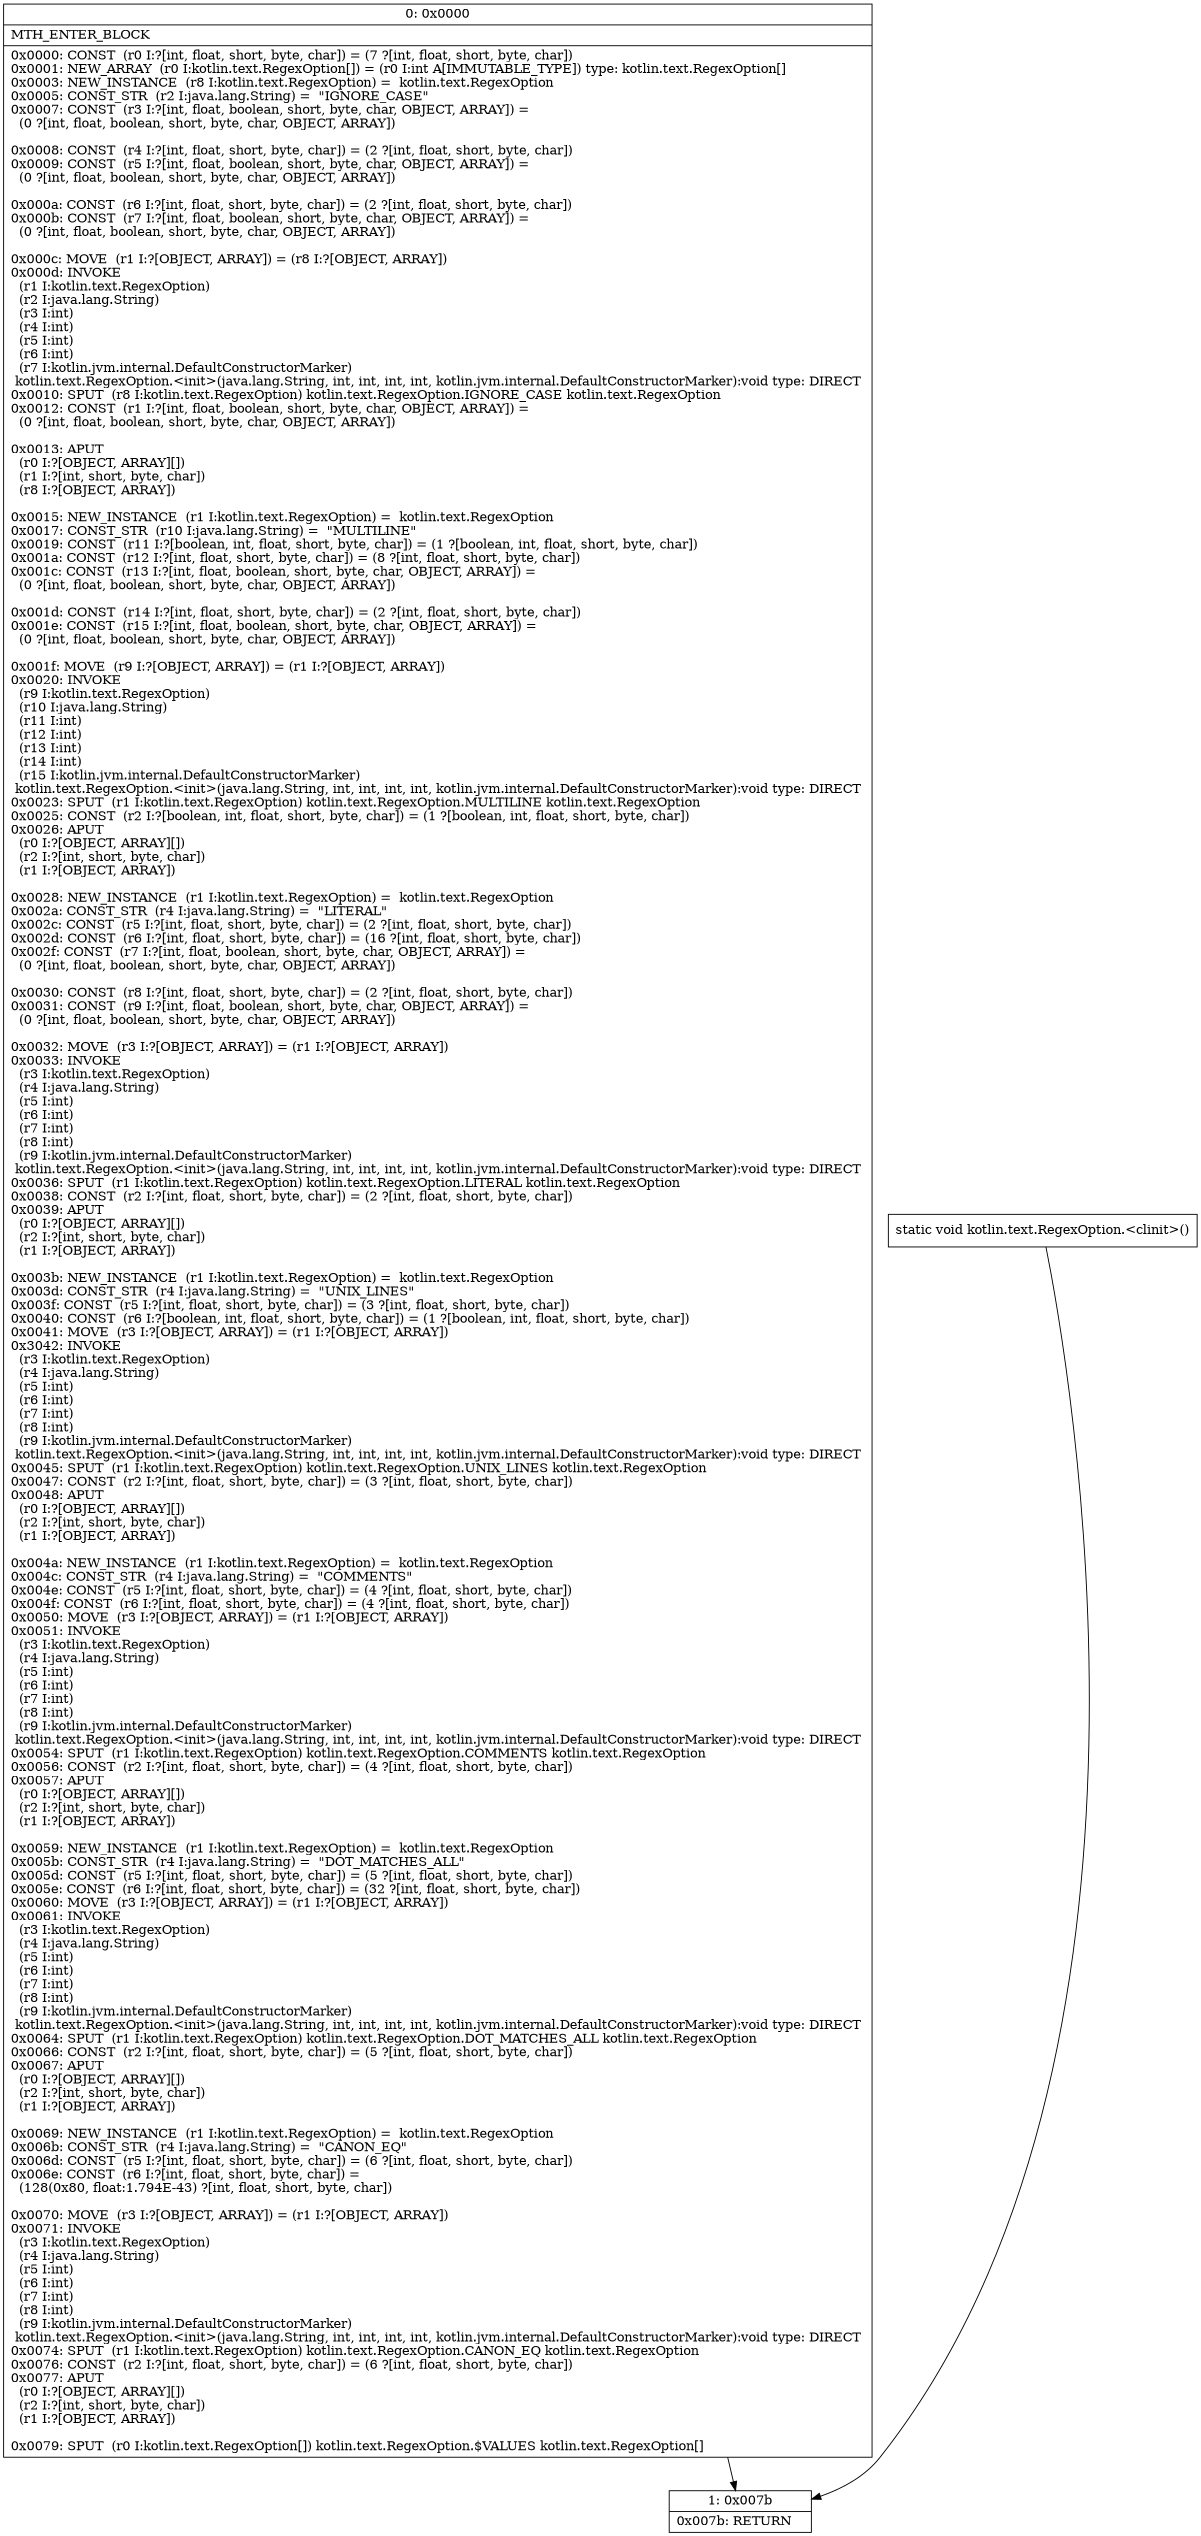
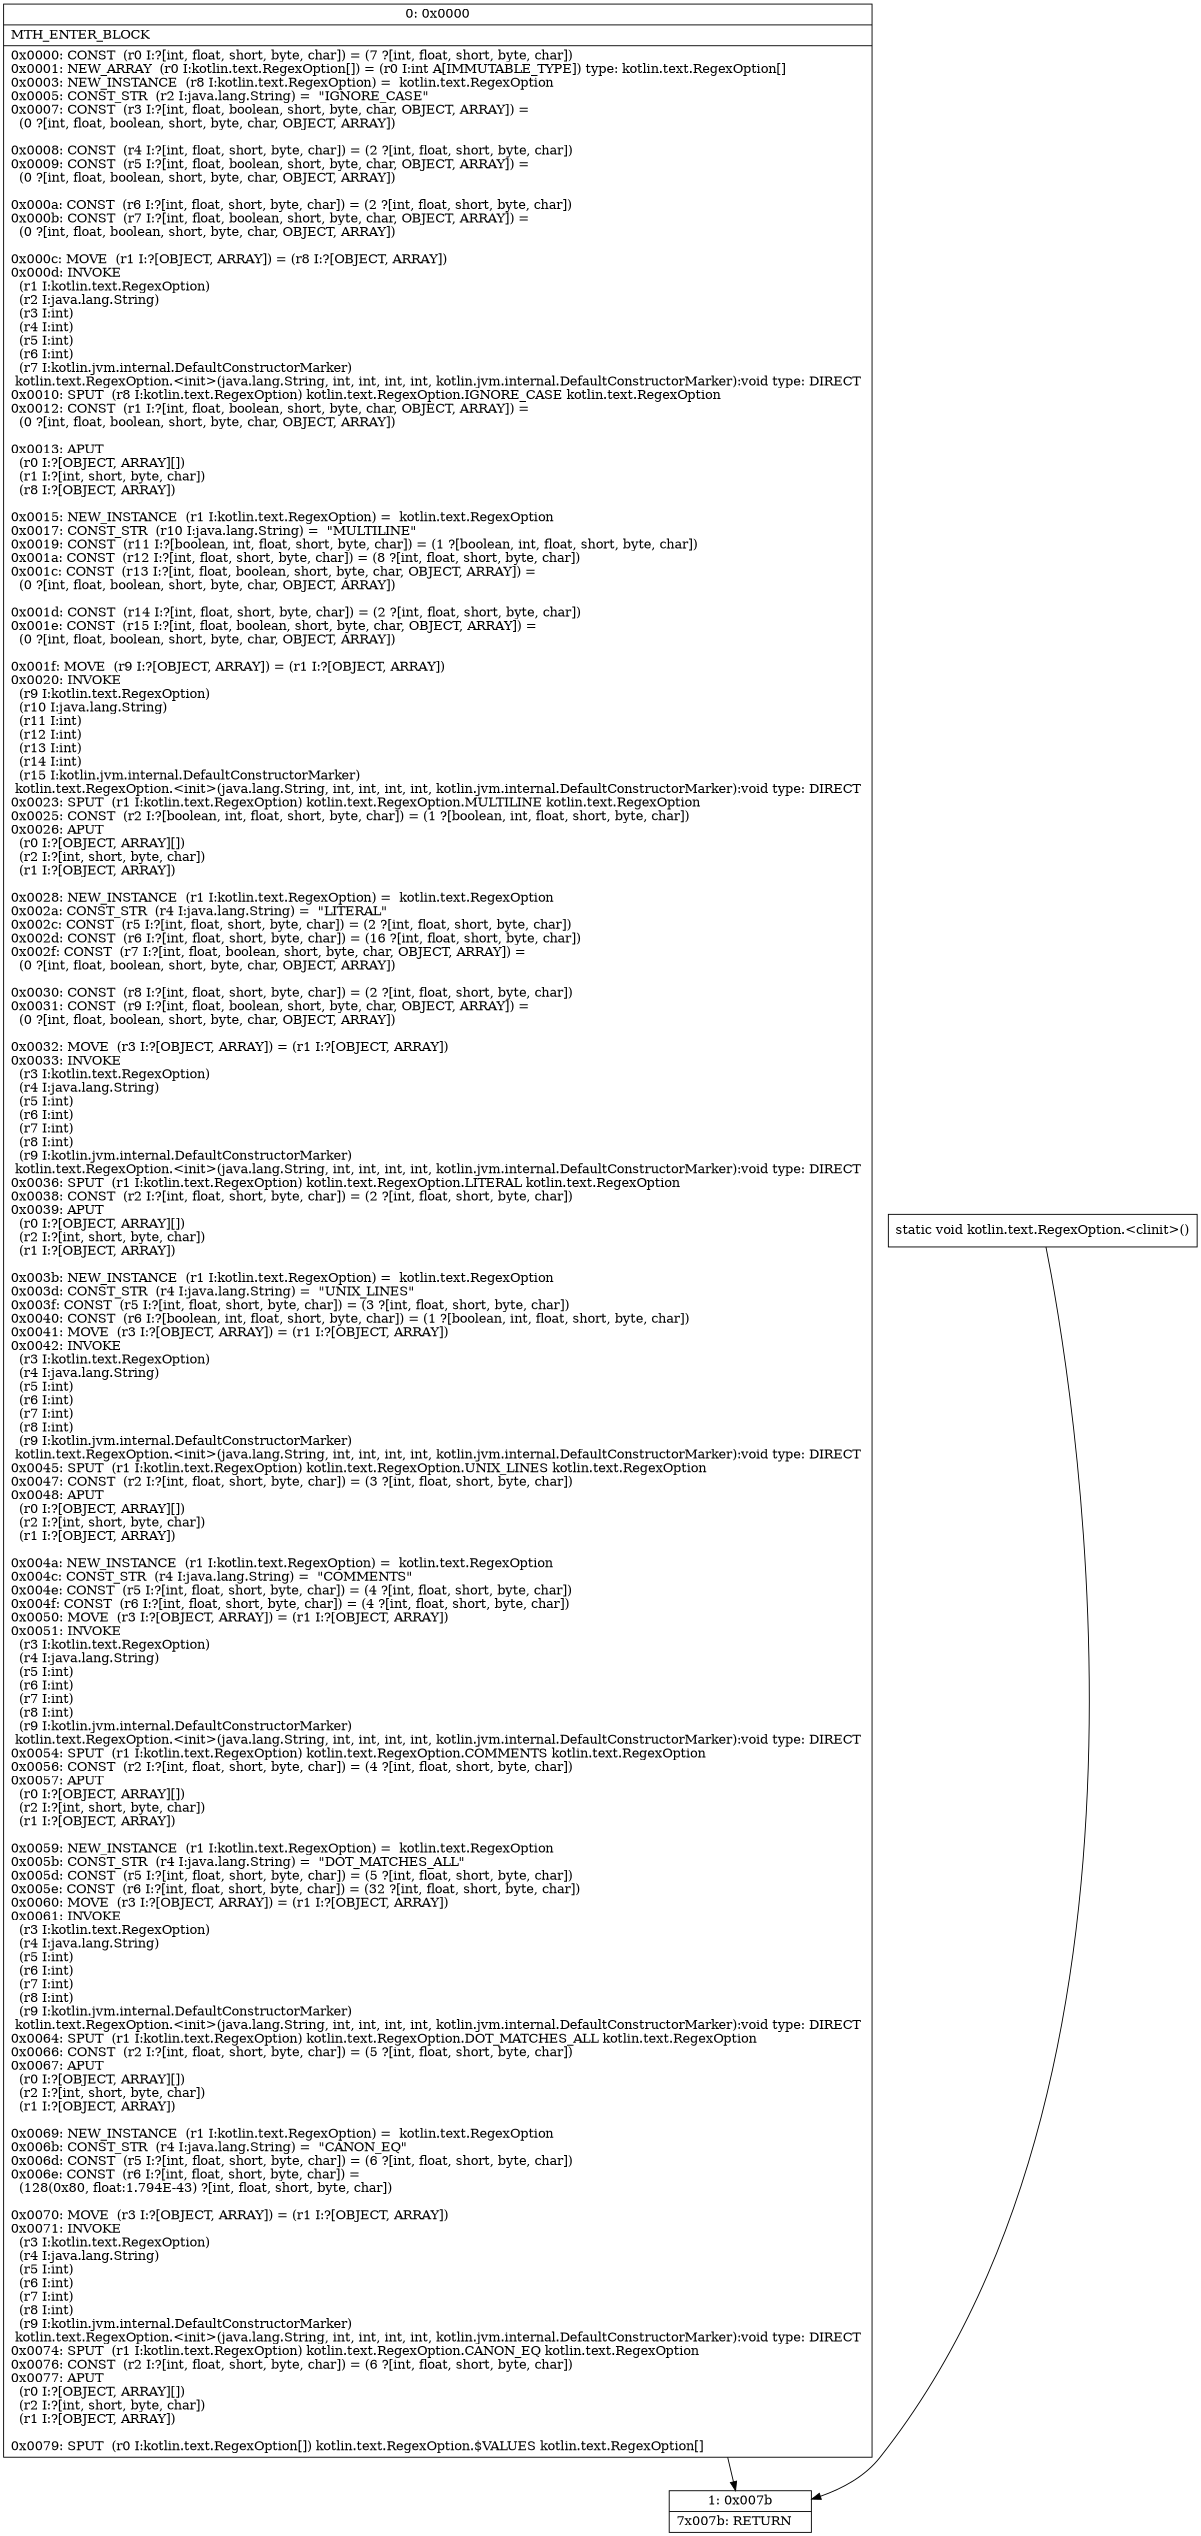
(70, 1346) -> (70, 1346)
(740, 2522) -> (740, 2522)
